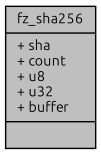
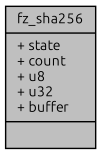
(34, 46) -> (39, 46)
